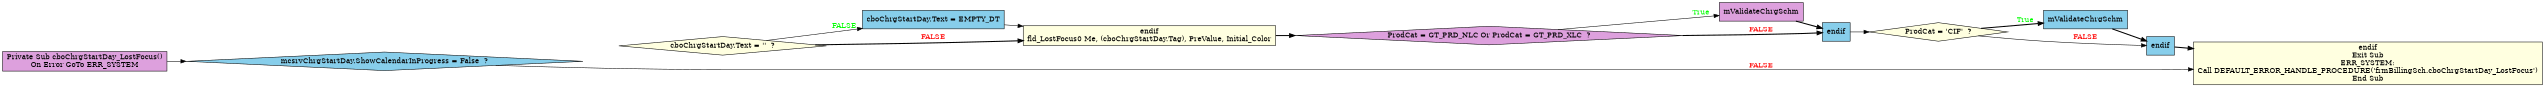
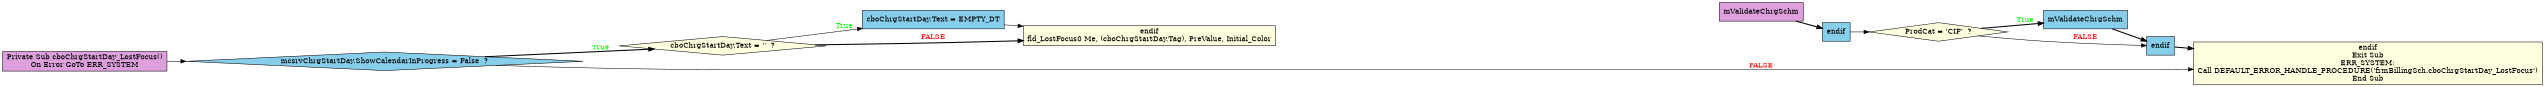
(844, 26) -> (844, 26)
(1489, 36) -> none
none -> (567, 53)
